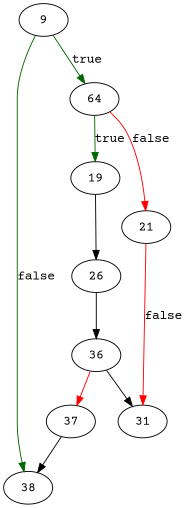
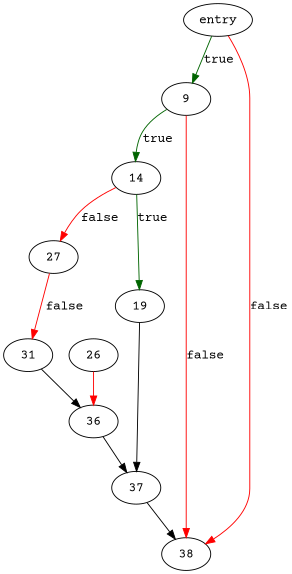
none -> (218, 20)
(94, 99) -> (136, 178)
(96, 222) -> (138, 392)
(146, 227) -> (54, 257)
(17, 248) -> (186, 322)
(96, 311) -> (94, 384)
(85, 384) -> (112, 451)
(117, 385) -> (58, 385)
